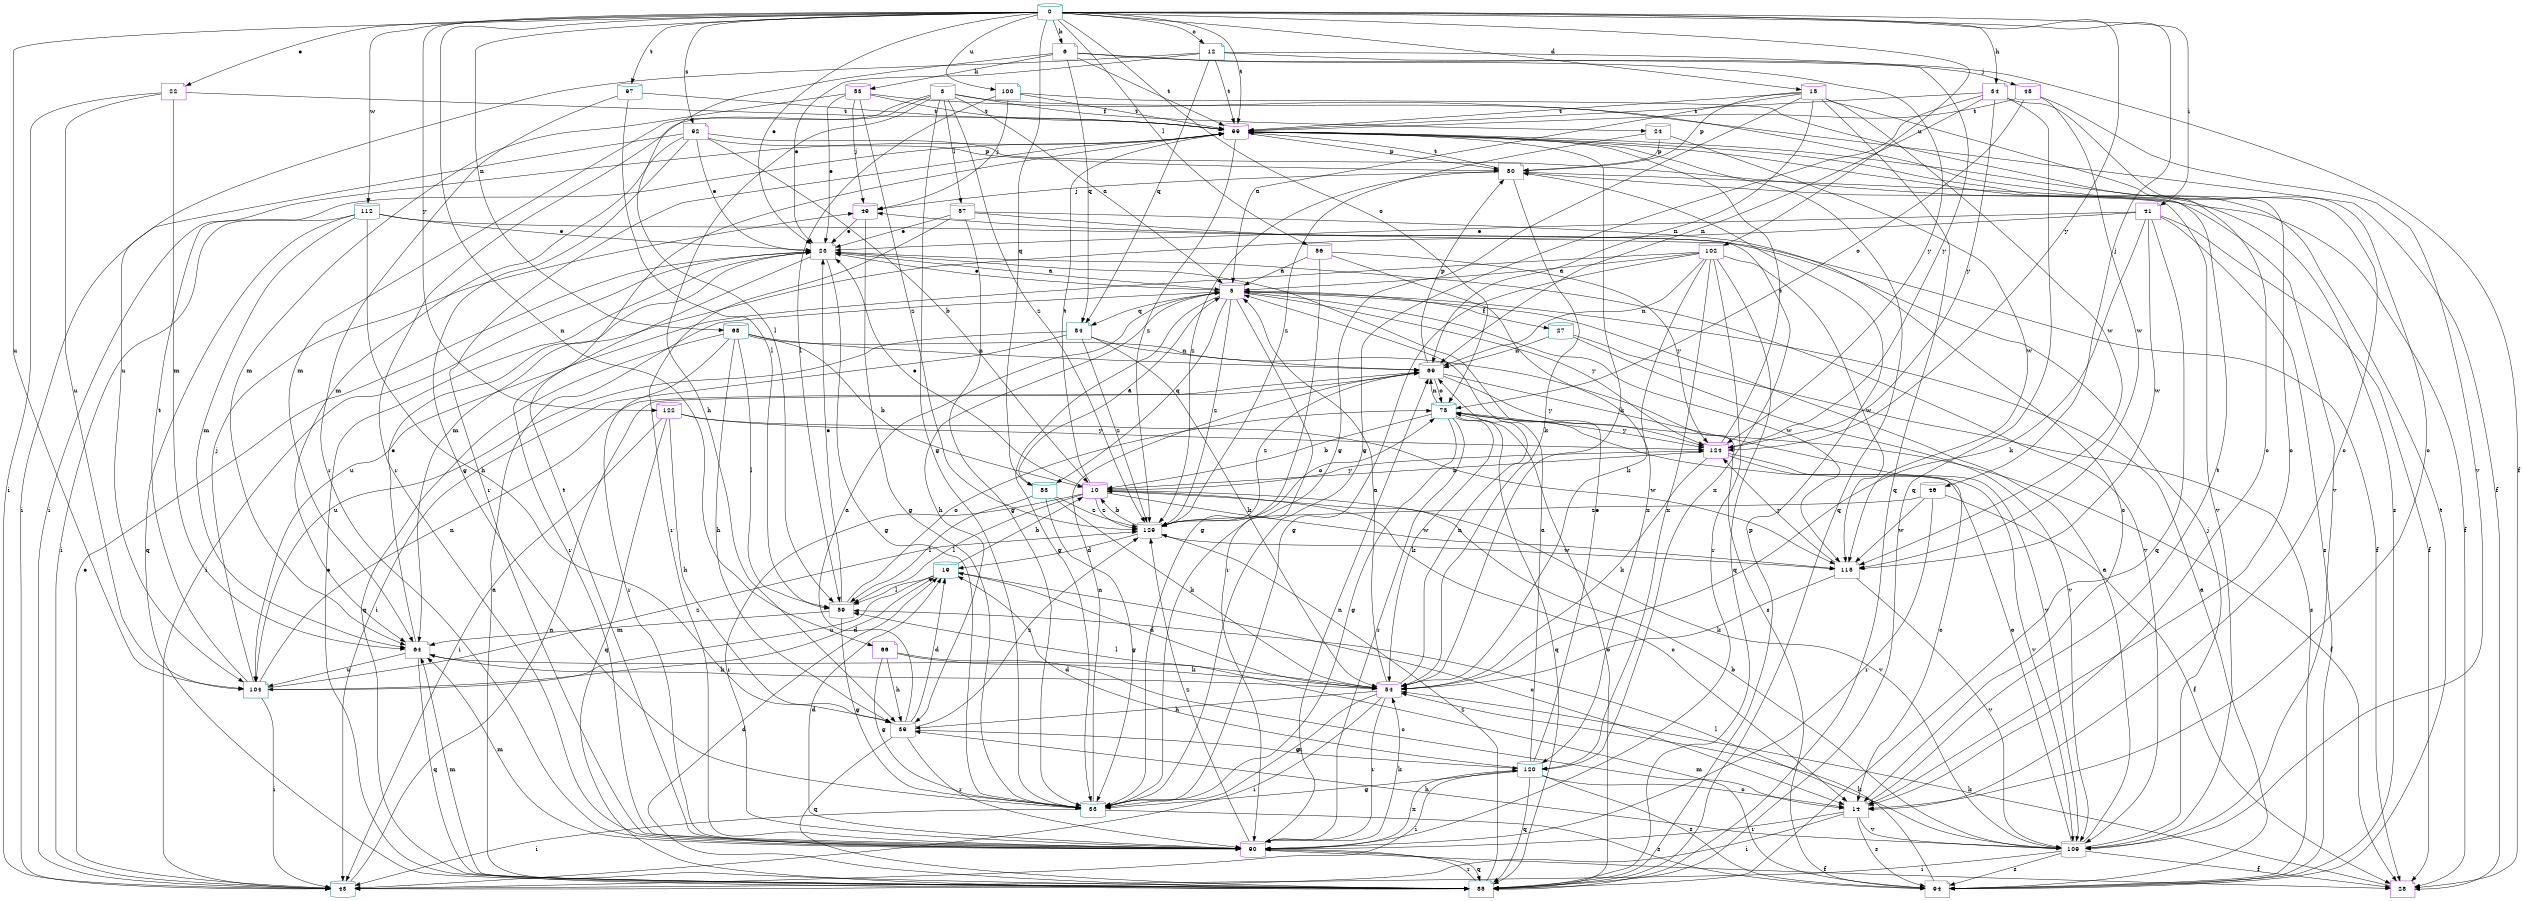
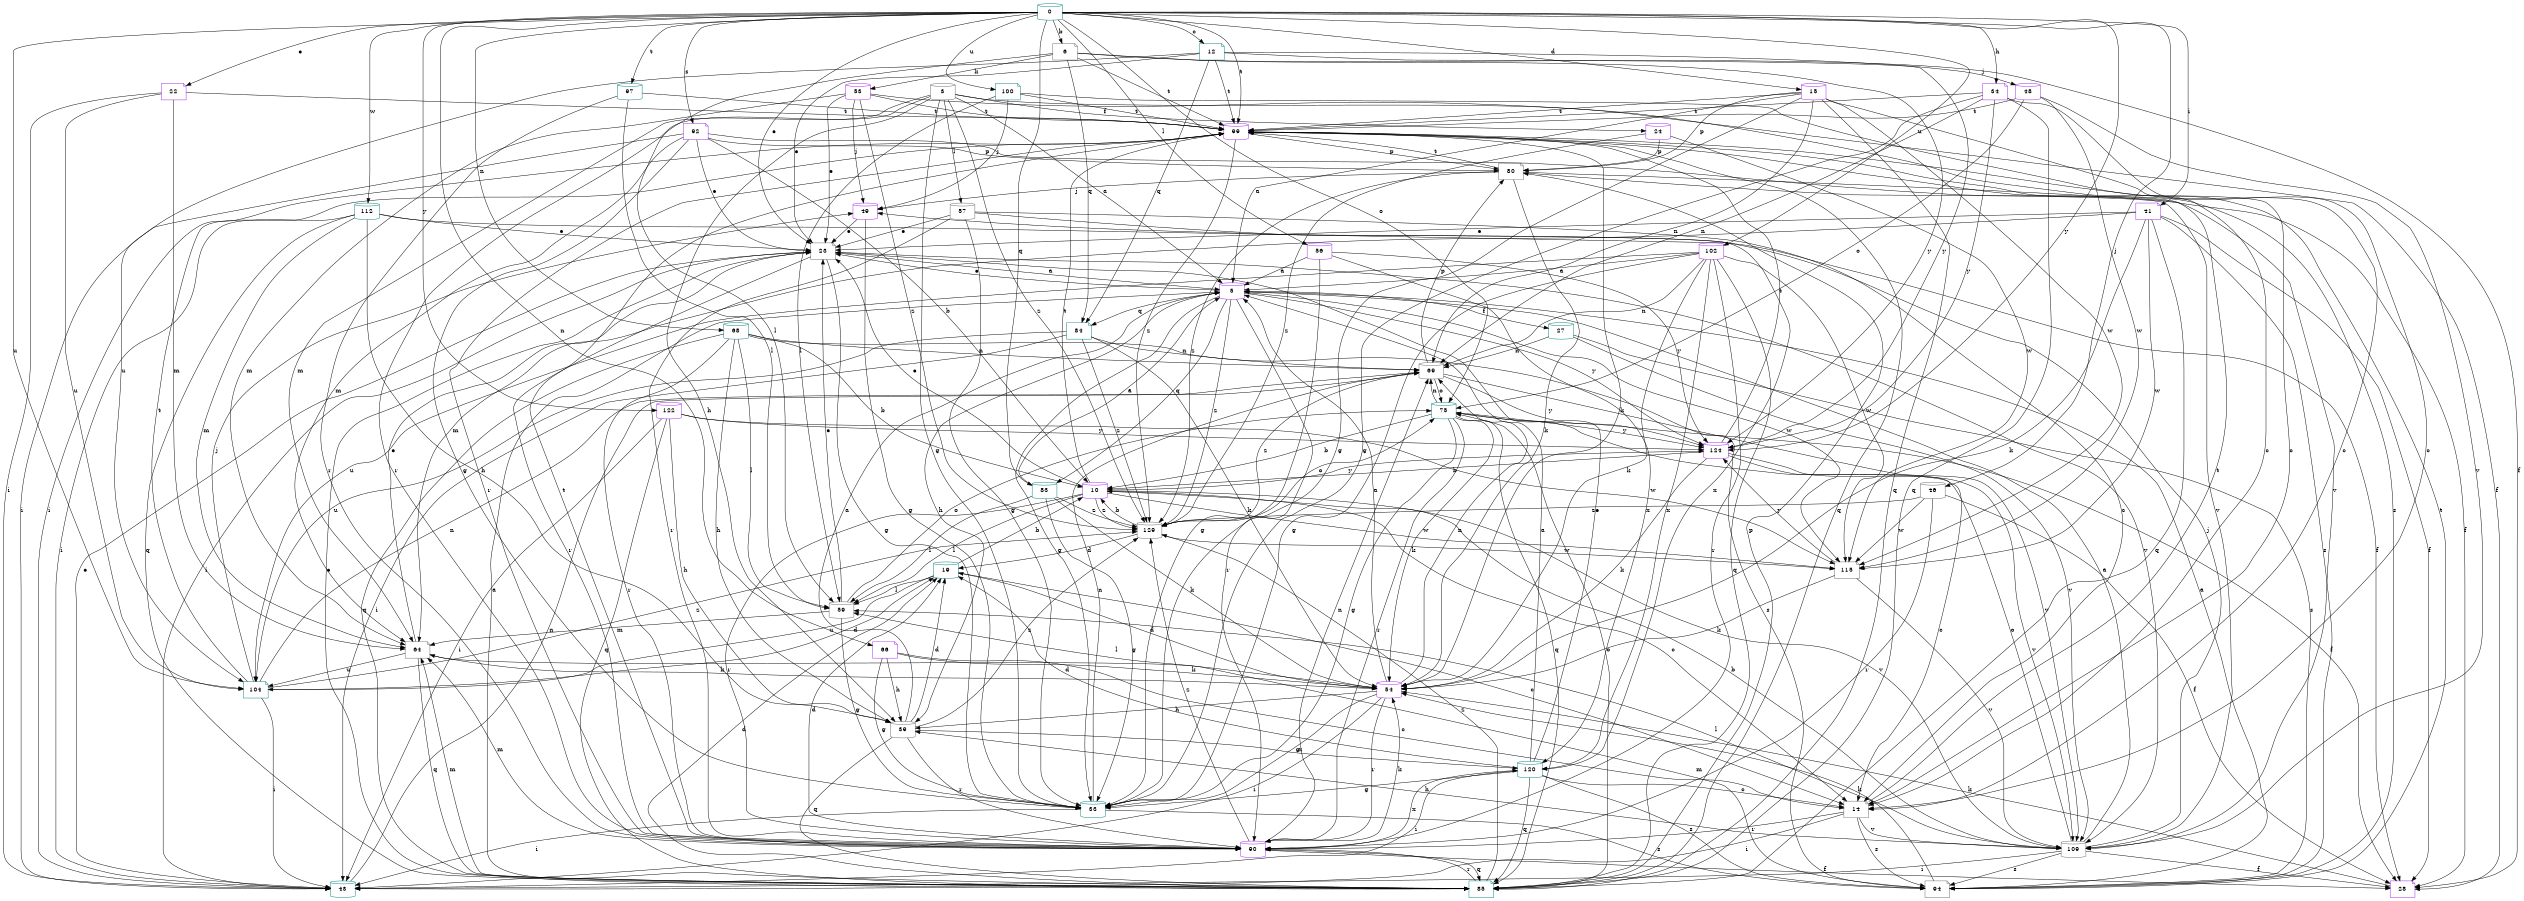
(1658, 132) -> (1658, 132)
